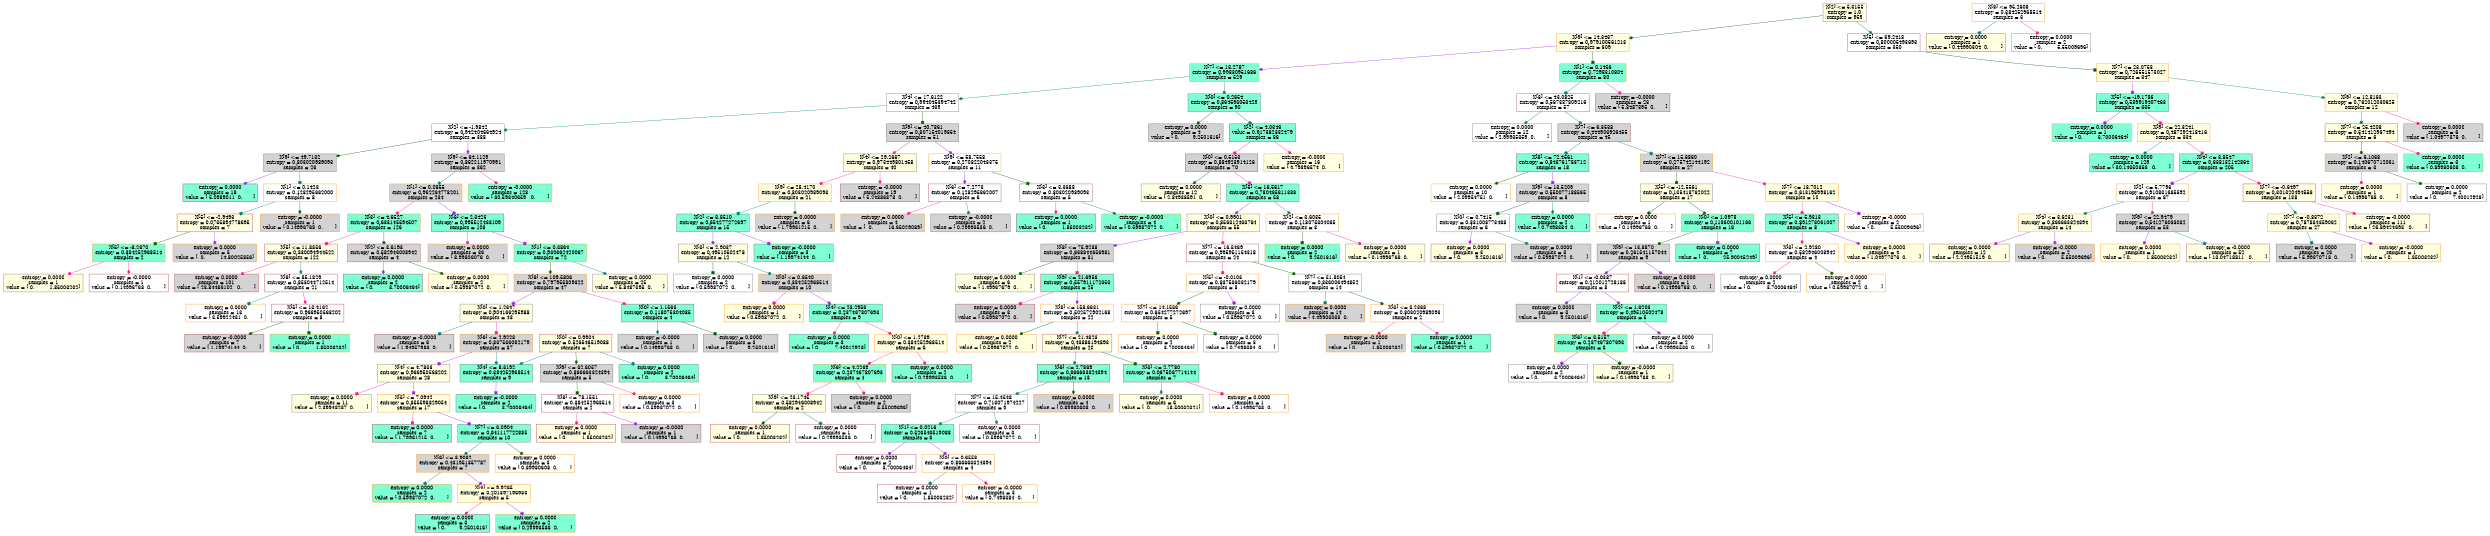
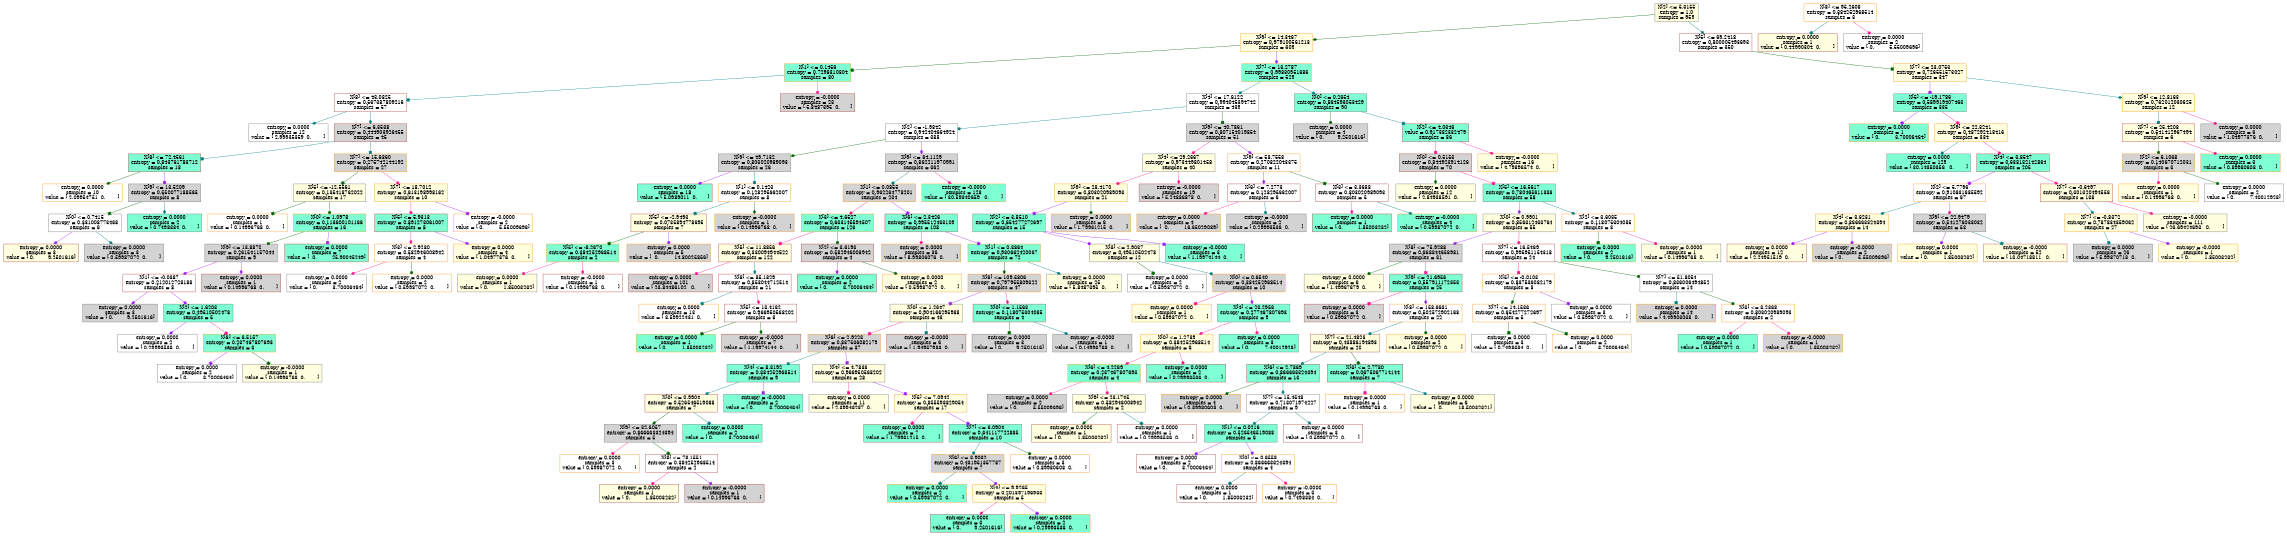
(1222, 163) -> (1436, 163)
(300, 193) -> (754, 193)
(756, 207) -> (1052, 207)
(846, 313) -> (1254, 313)
(538, 357) -> (724, 387)
